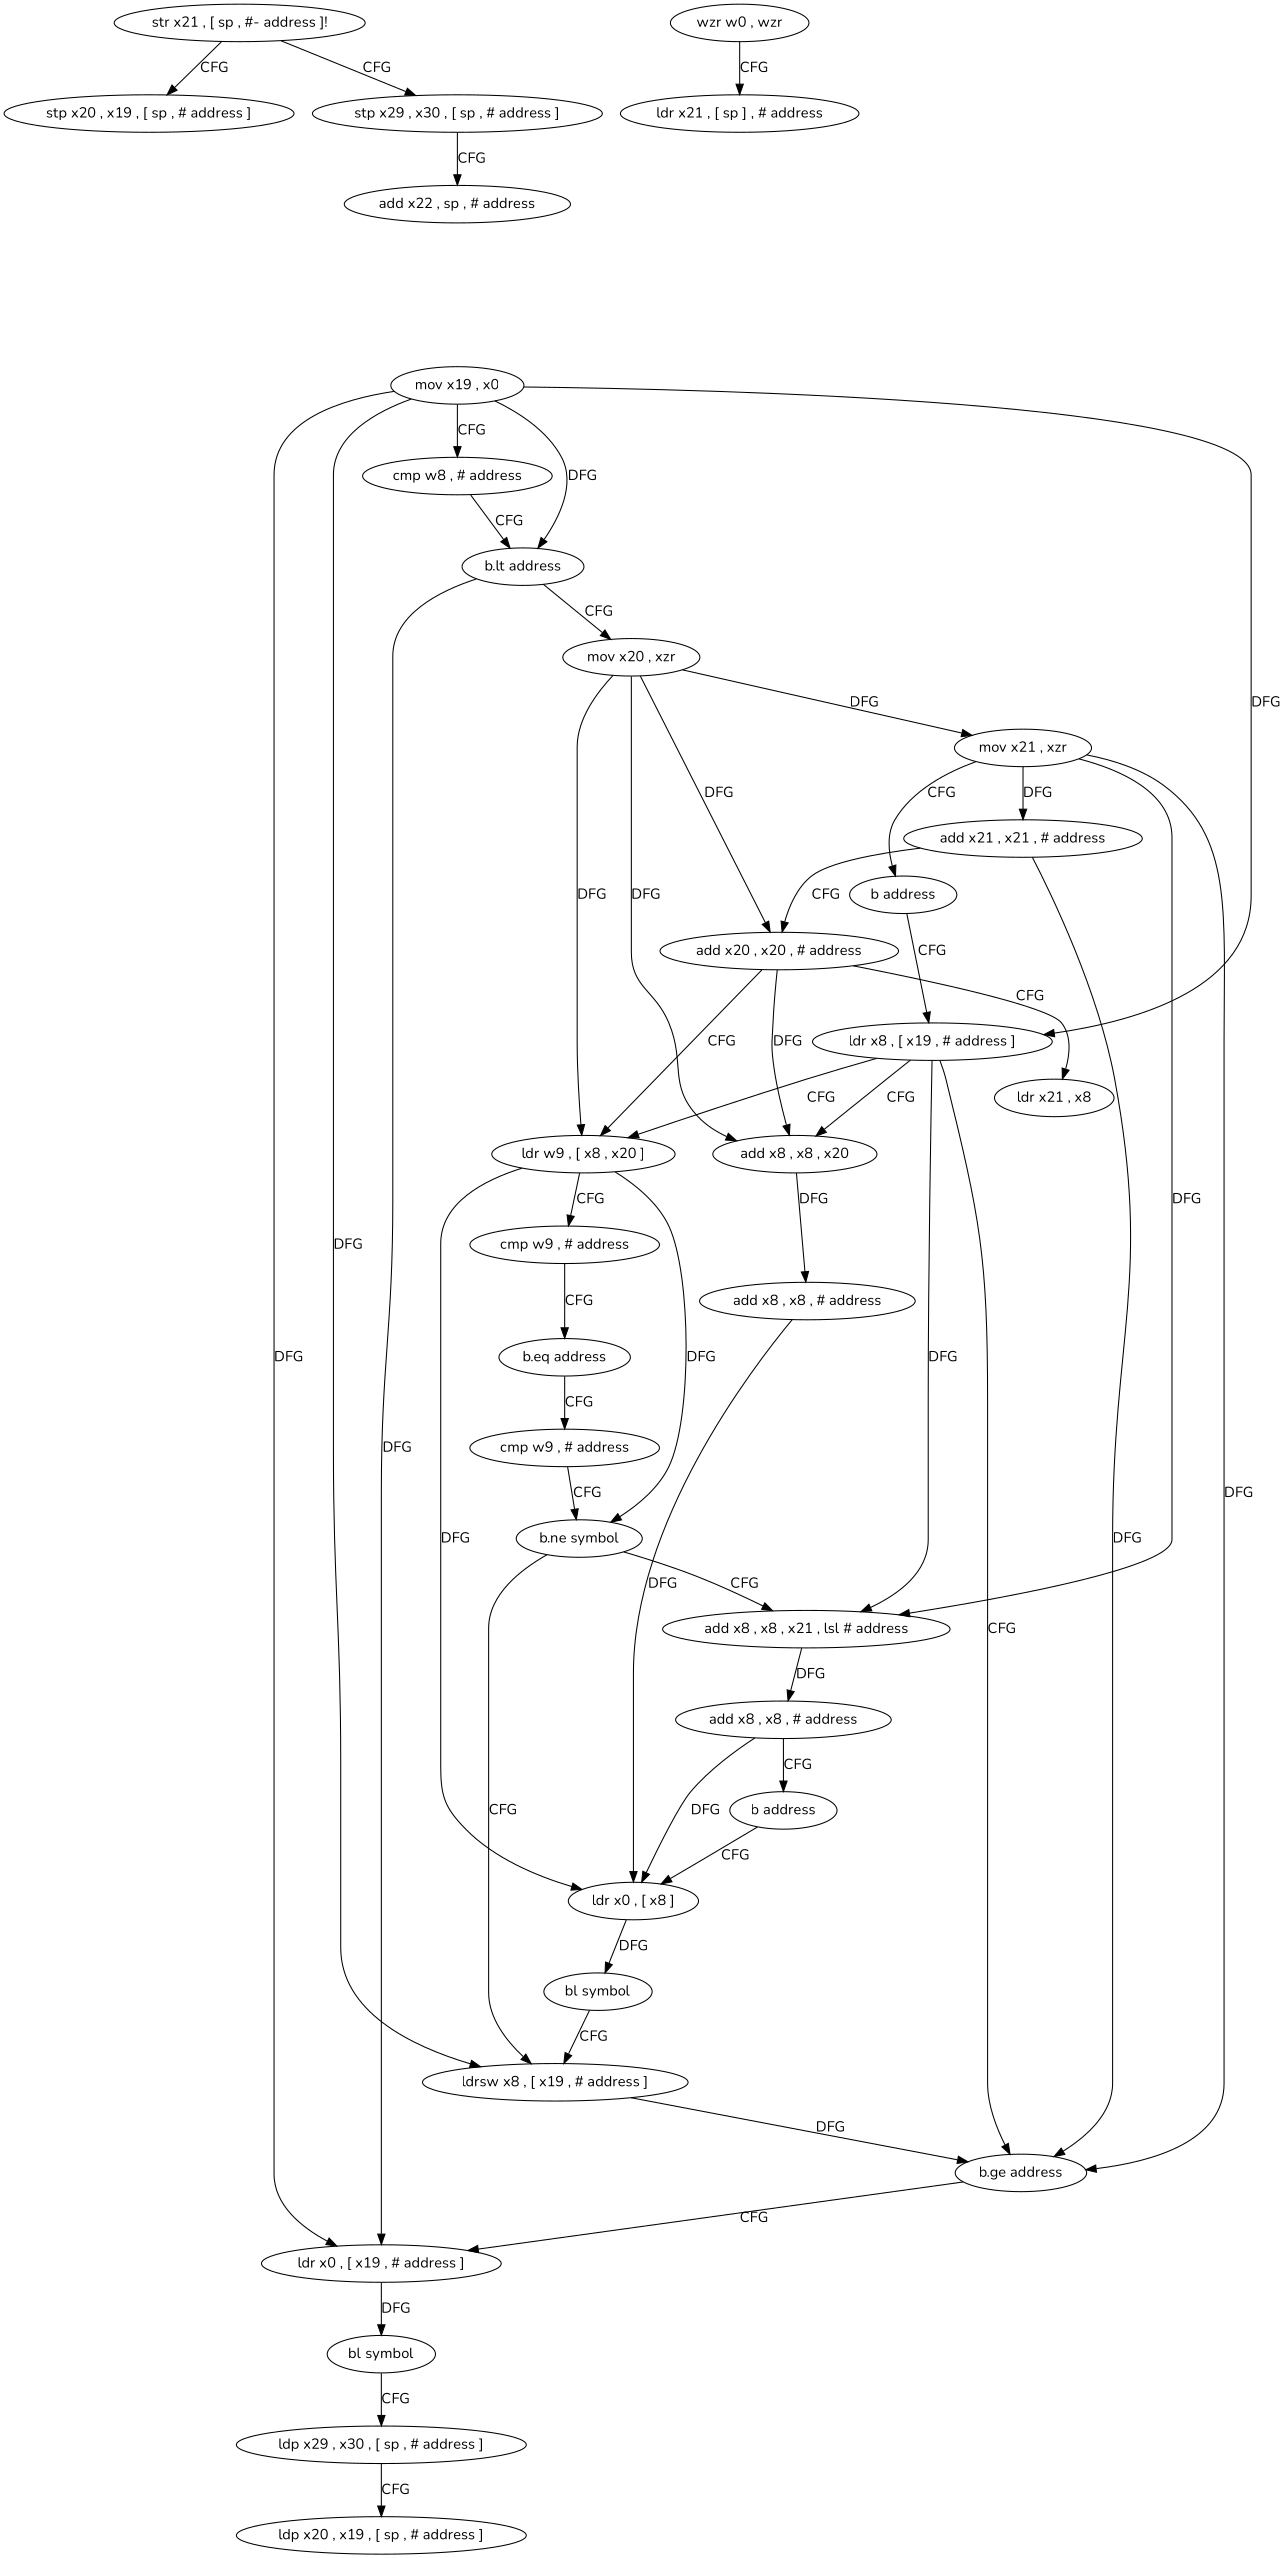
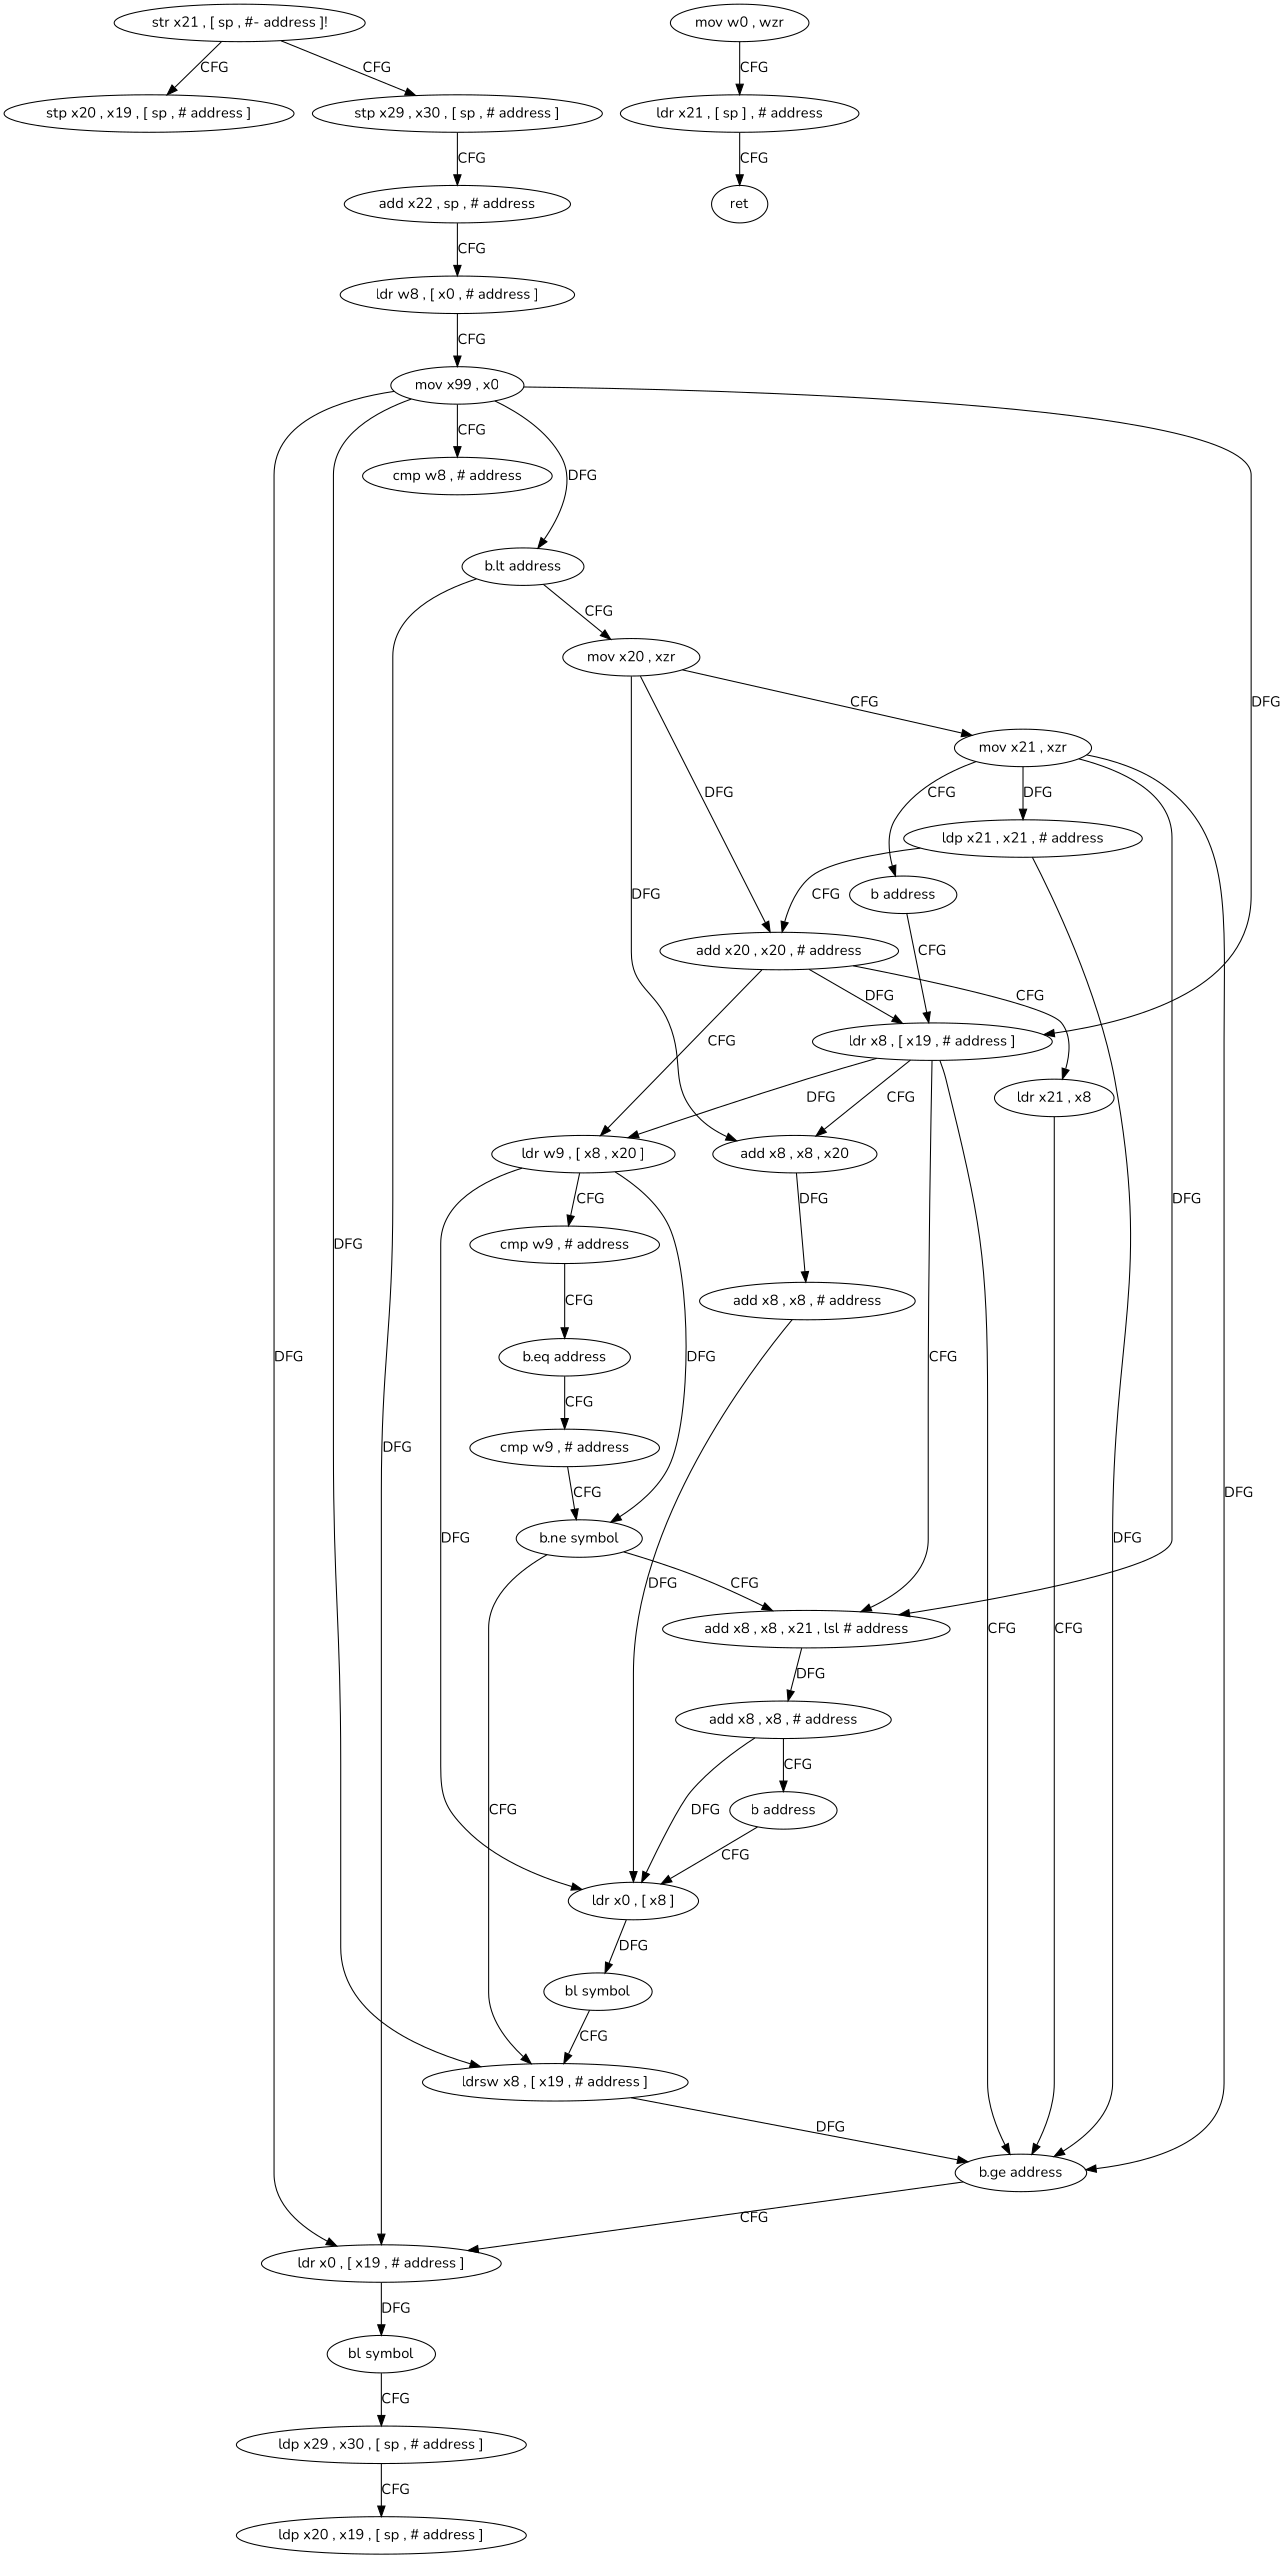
(740, 23) -> (740, 23)
none -> (740, 204)
none -> (457, 295)
(457, 385) -> (457, 385)
(487, 517) -> none
(865, 703) -> (865, 703)
(1023, 839) -> (1023, 839)
(577, 895) -> none
(772, 1048) -> (851, 994)
(821, 1098) -> (821, 1098)
(943, 1357) -> (943, 1357)
none -> (1054, 1632)
